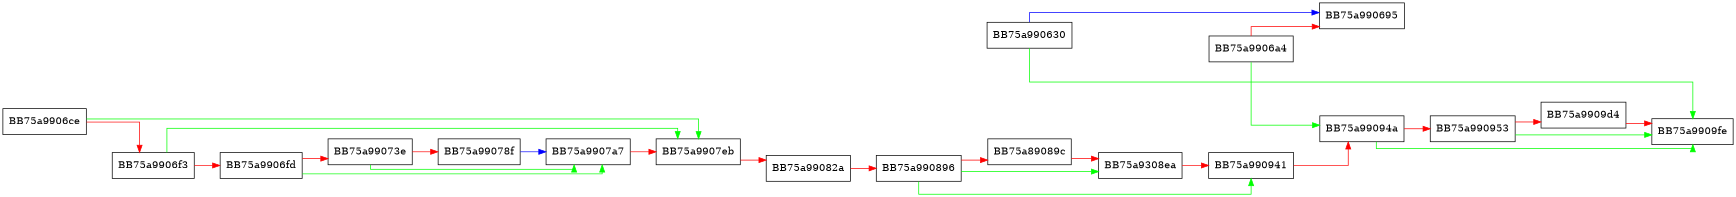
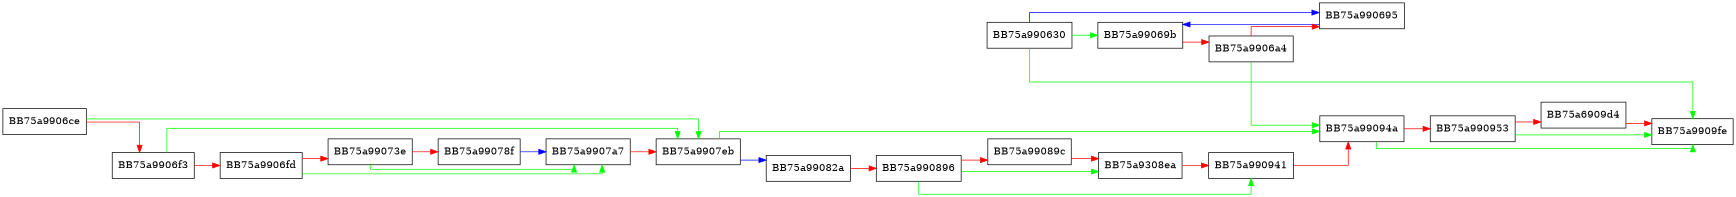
none -> (1140, 35)
(1583, 115) -> (1583, 115)
none -> (1012, 131)
(1030, 152) -> (1030, 152)
(750, 160) -> (750, 160)
